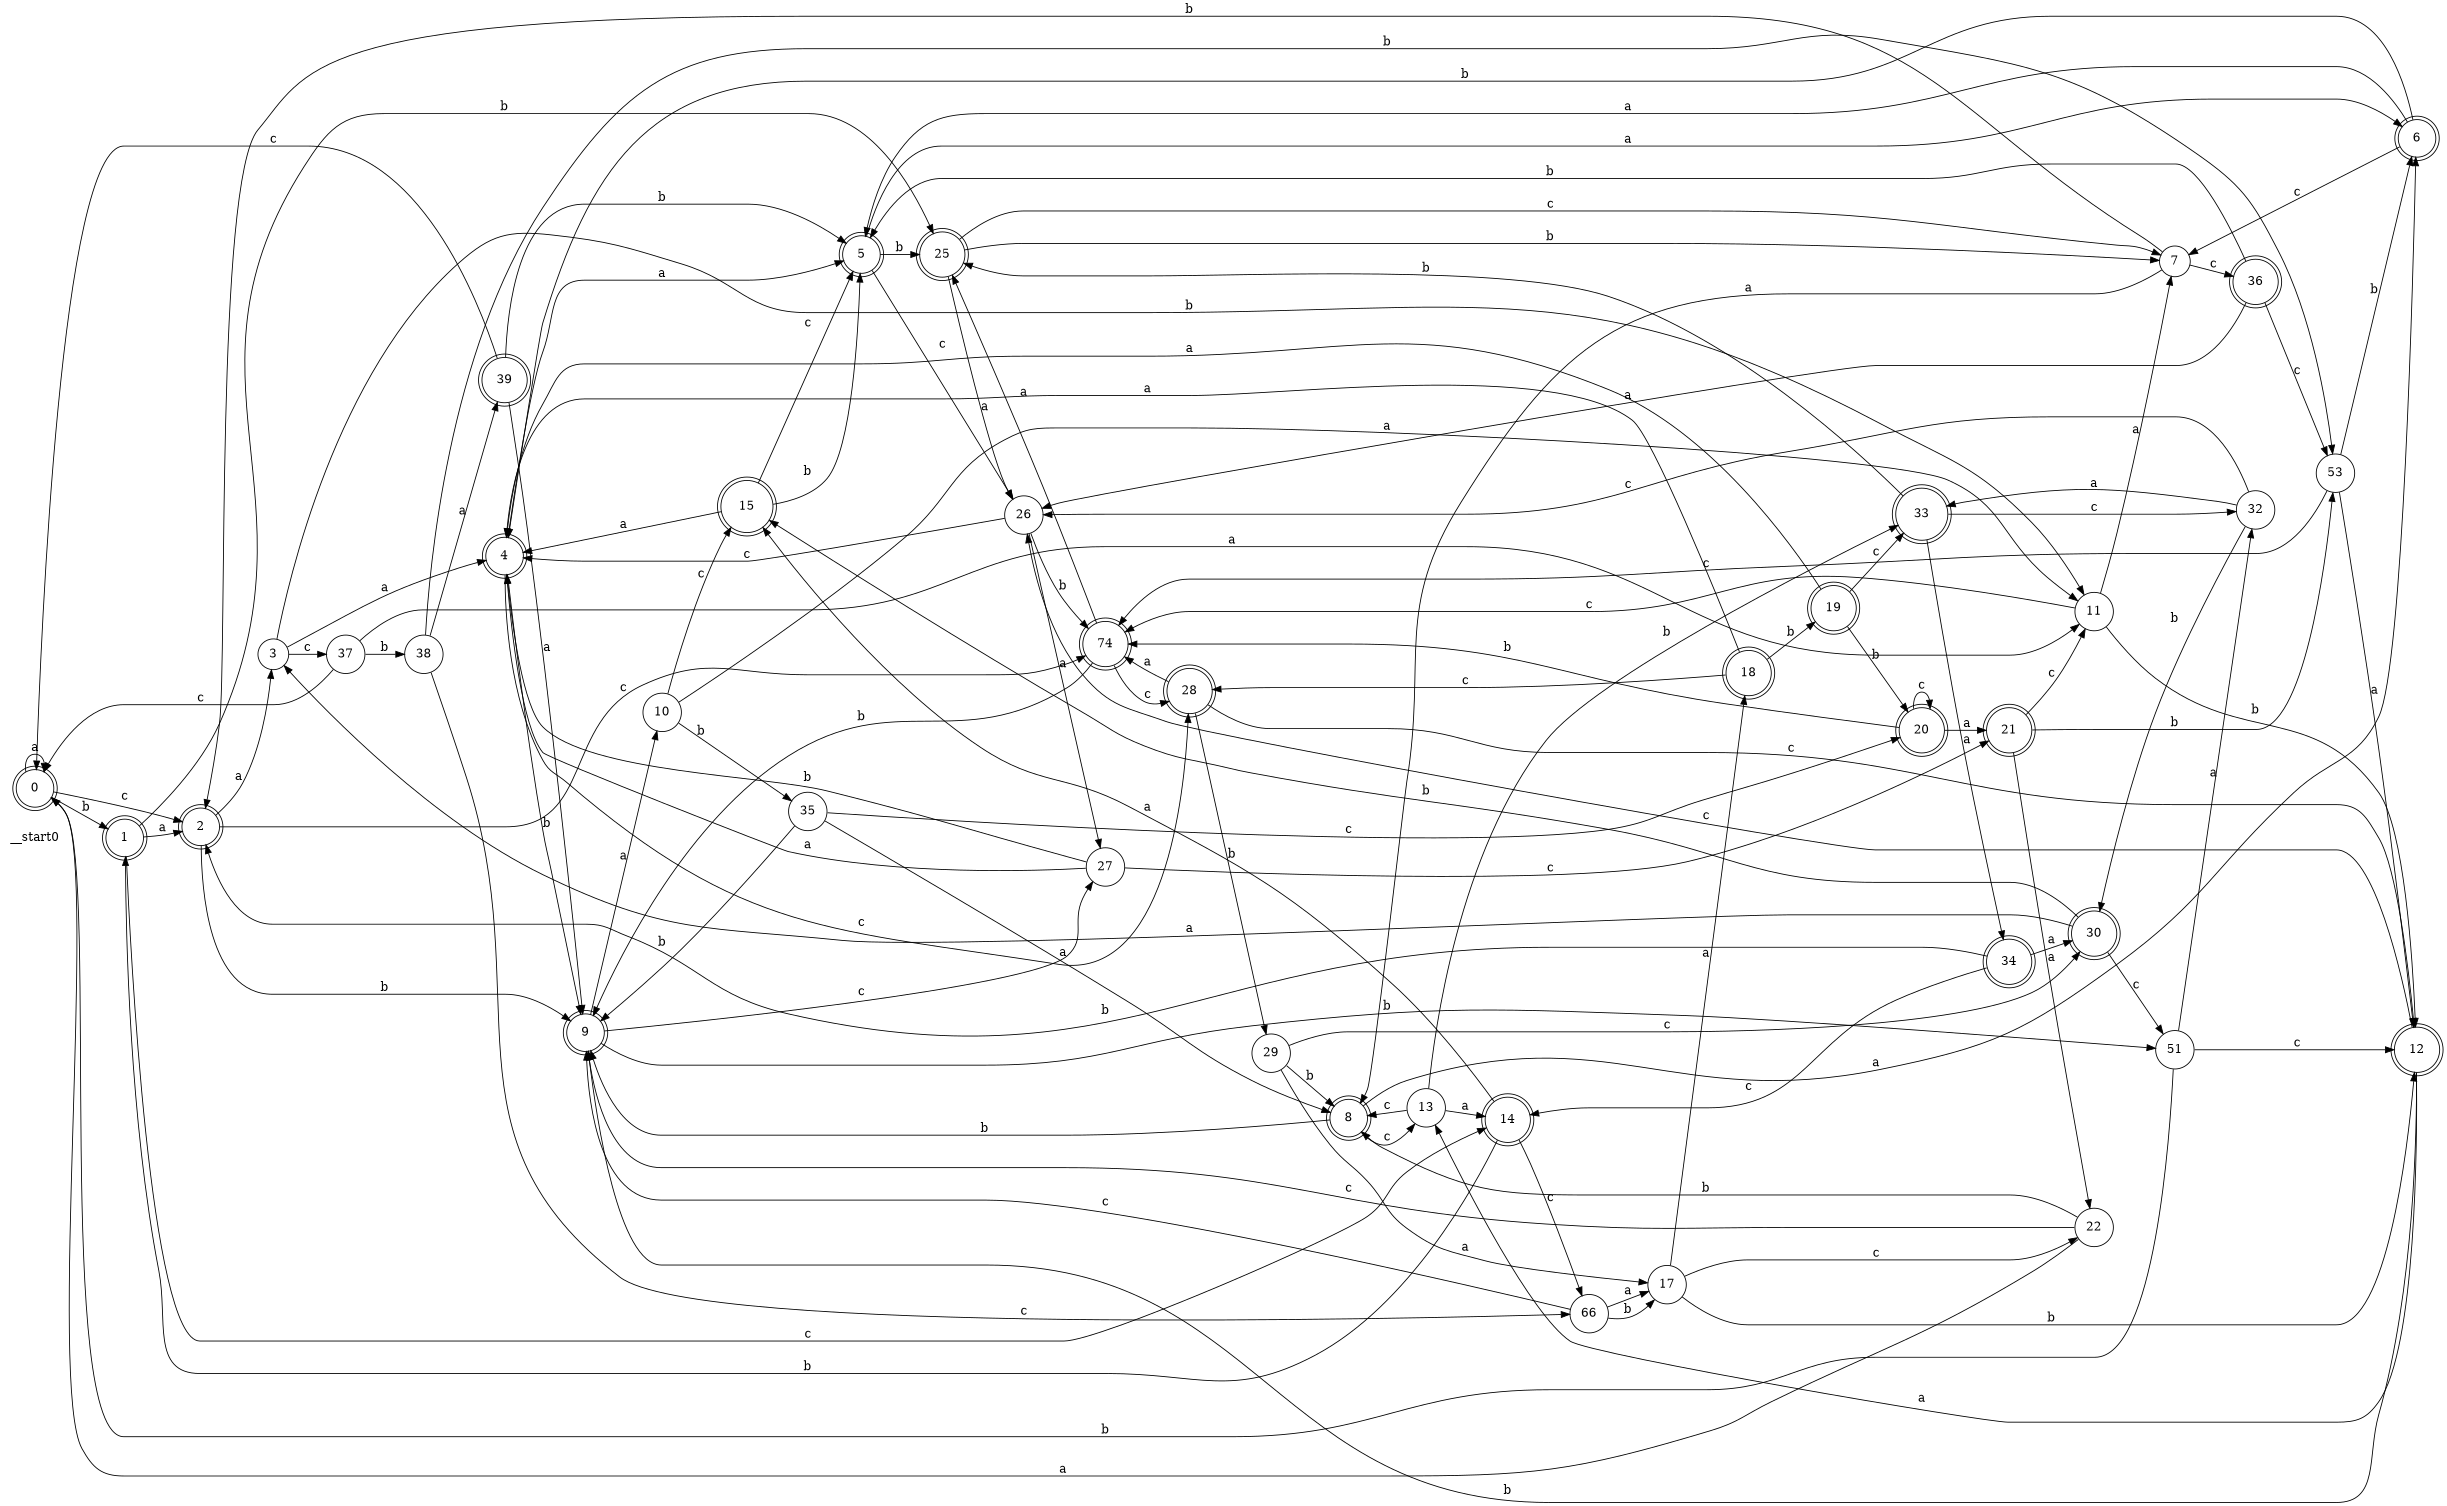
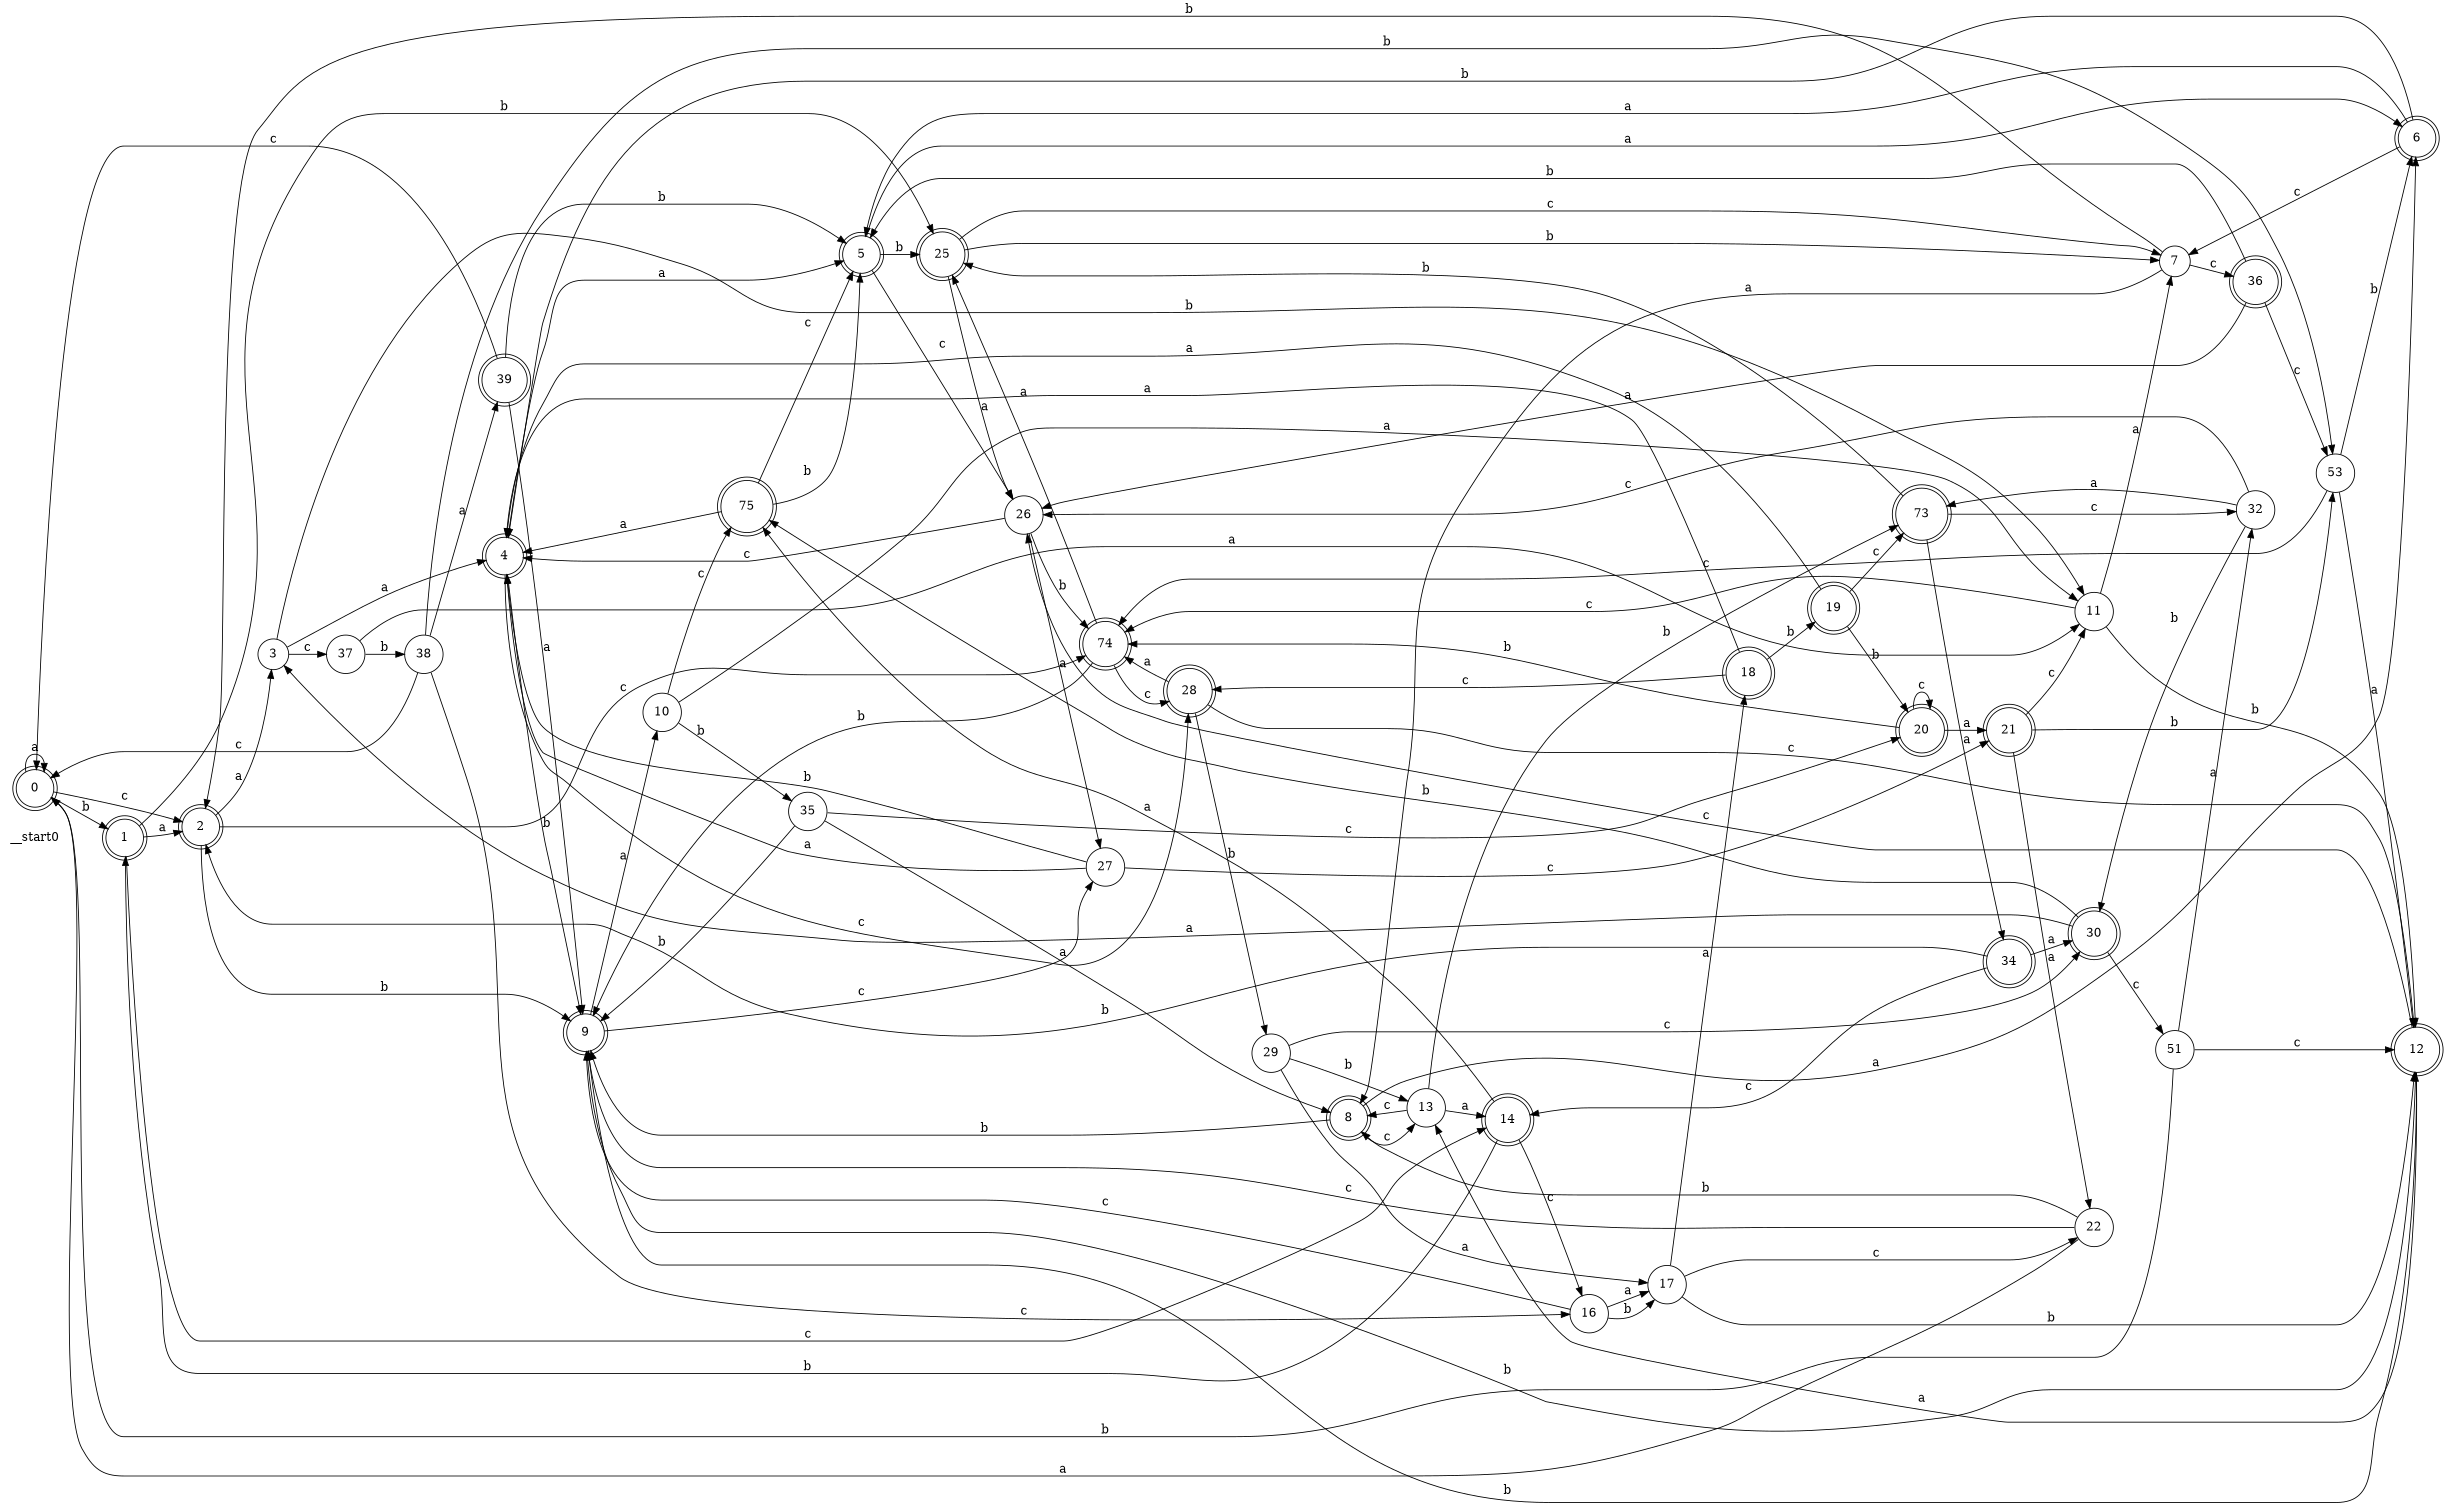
(747, 507) -> (747, 507)
(1922, 514) -> (1922, 514)
(184, 705) -> (267, 752)
(1370, 1015) -> (1551, 1403)
(1307, 1083) -> (1345, 1078)
(1589, 1314) -> (1589, 1314)
